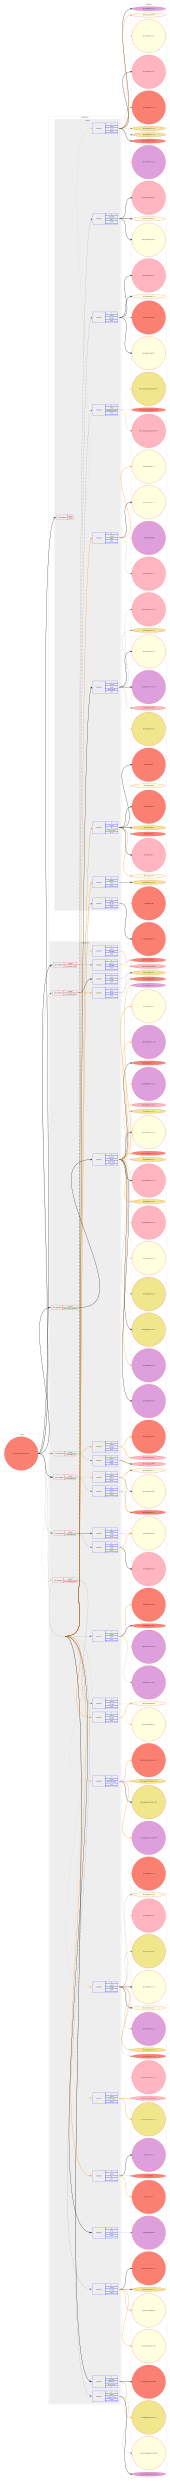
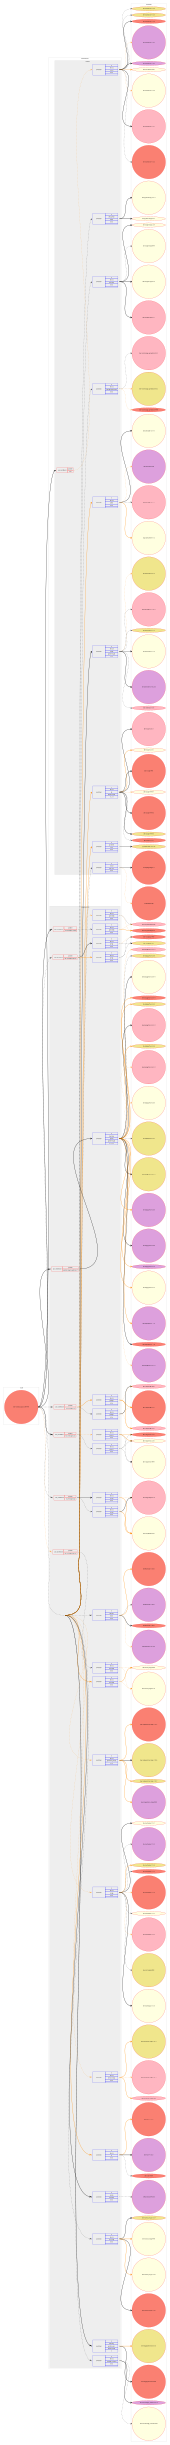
(149, 198) -> none
(149, 317) -> (149, 246)
